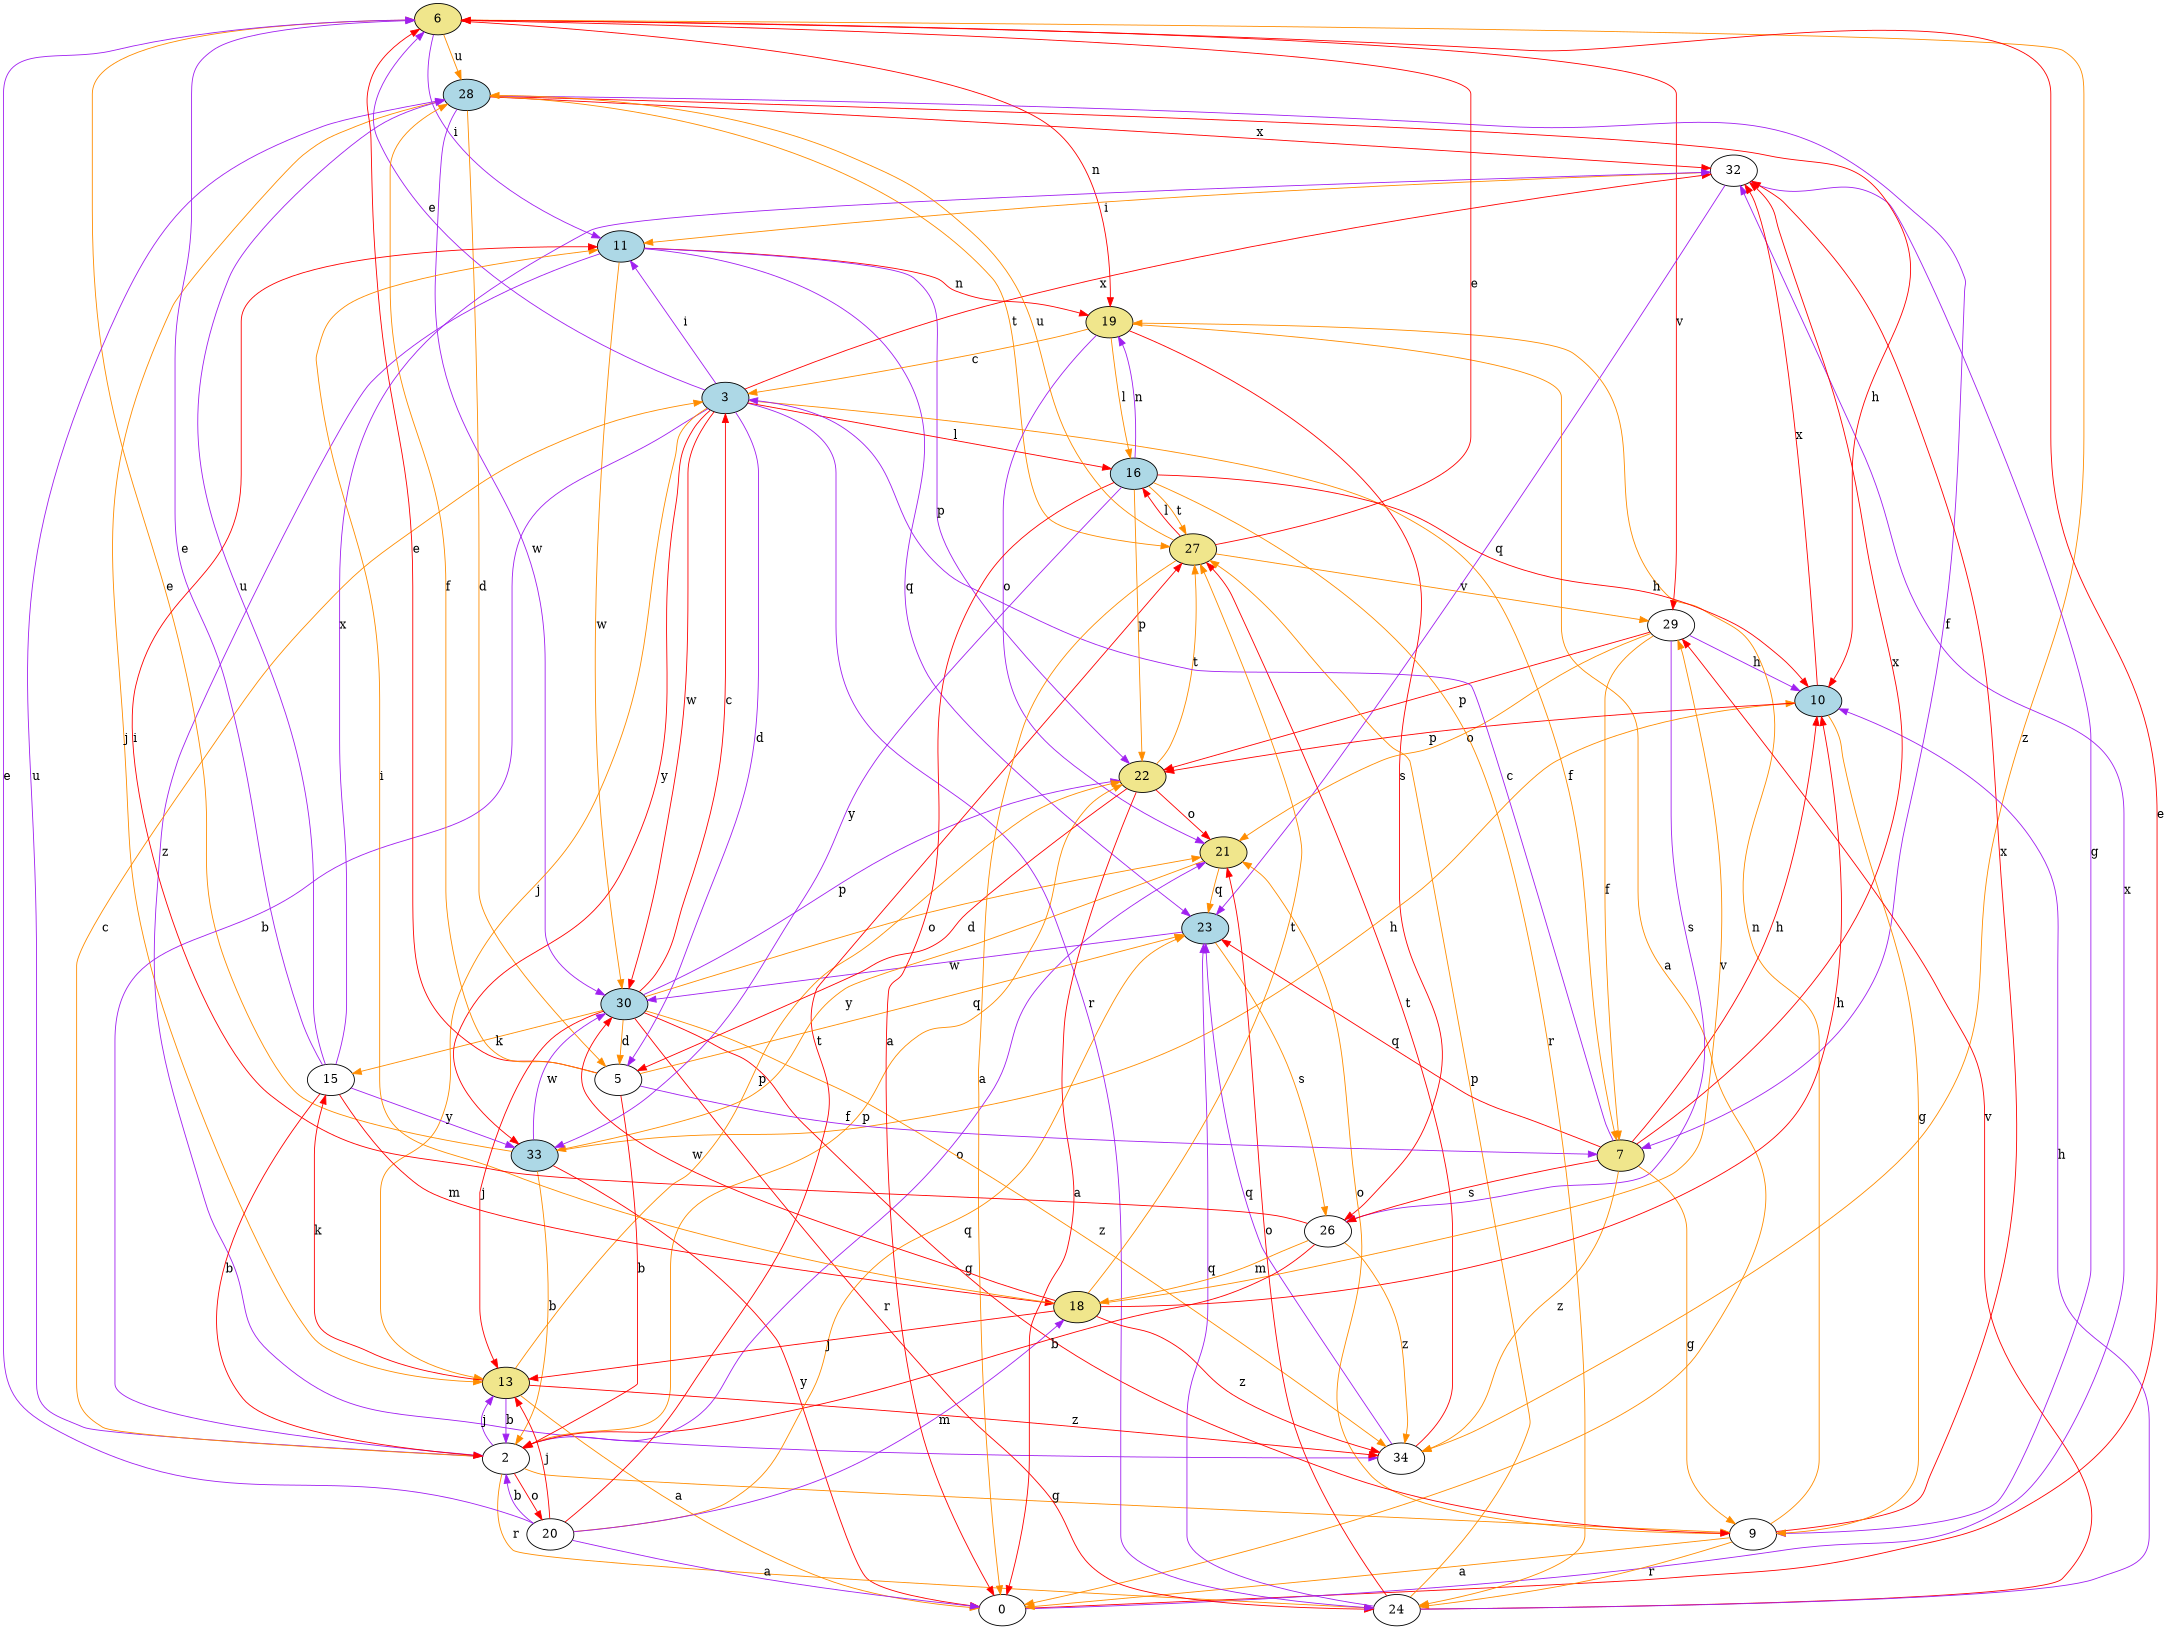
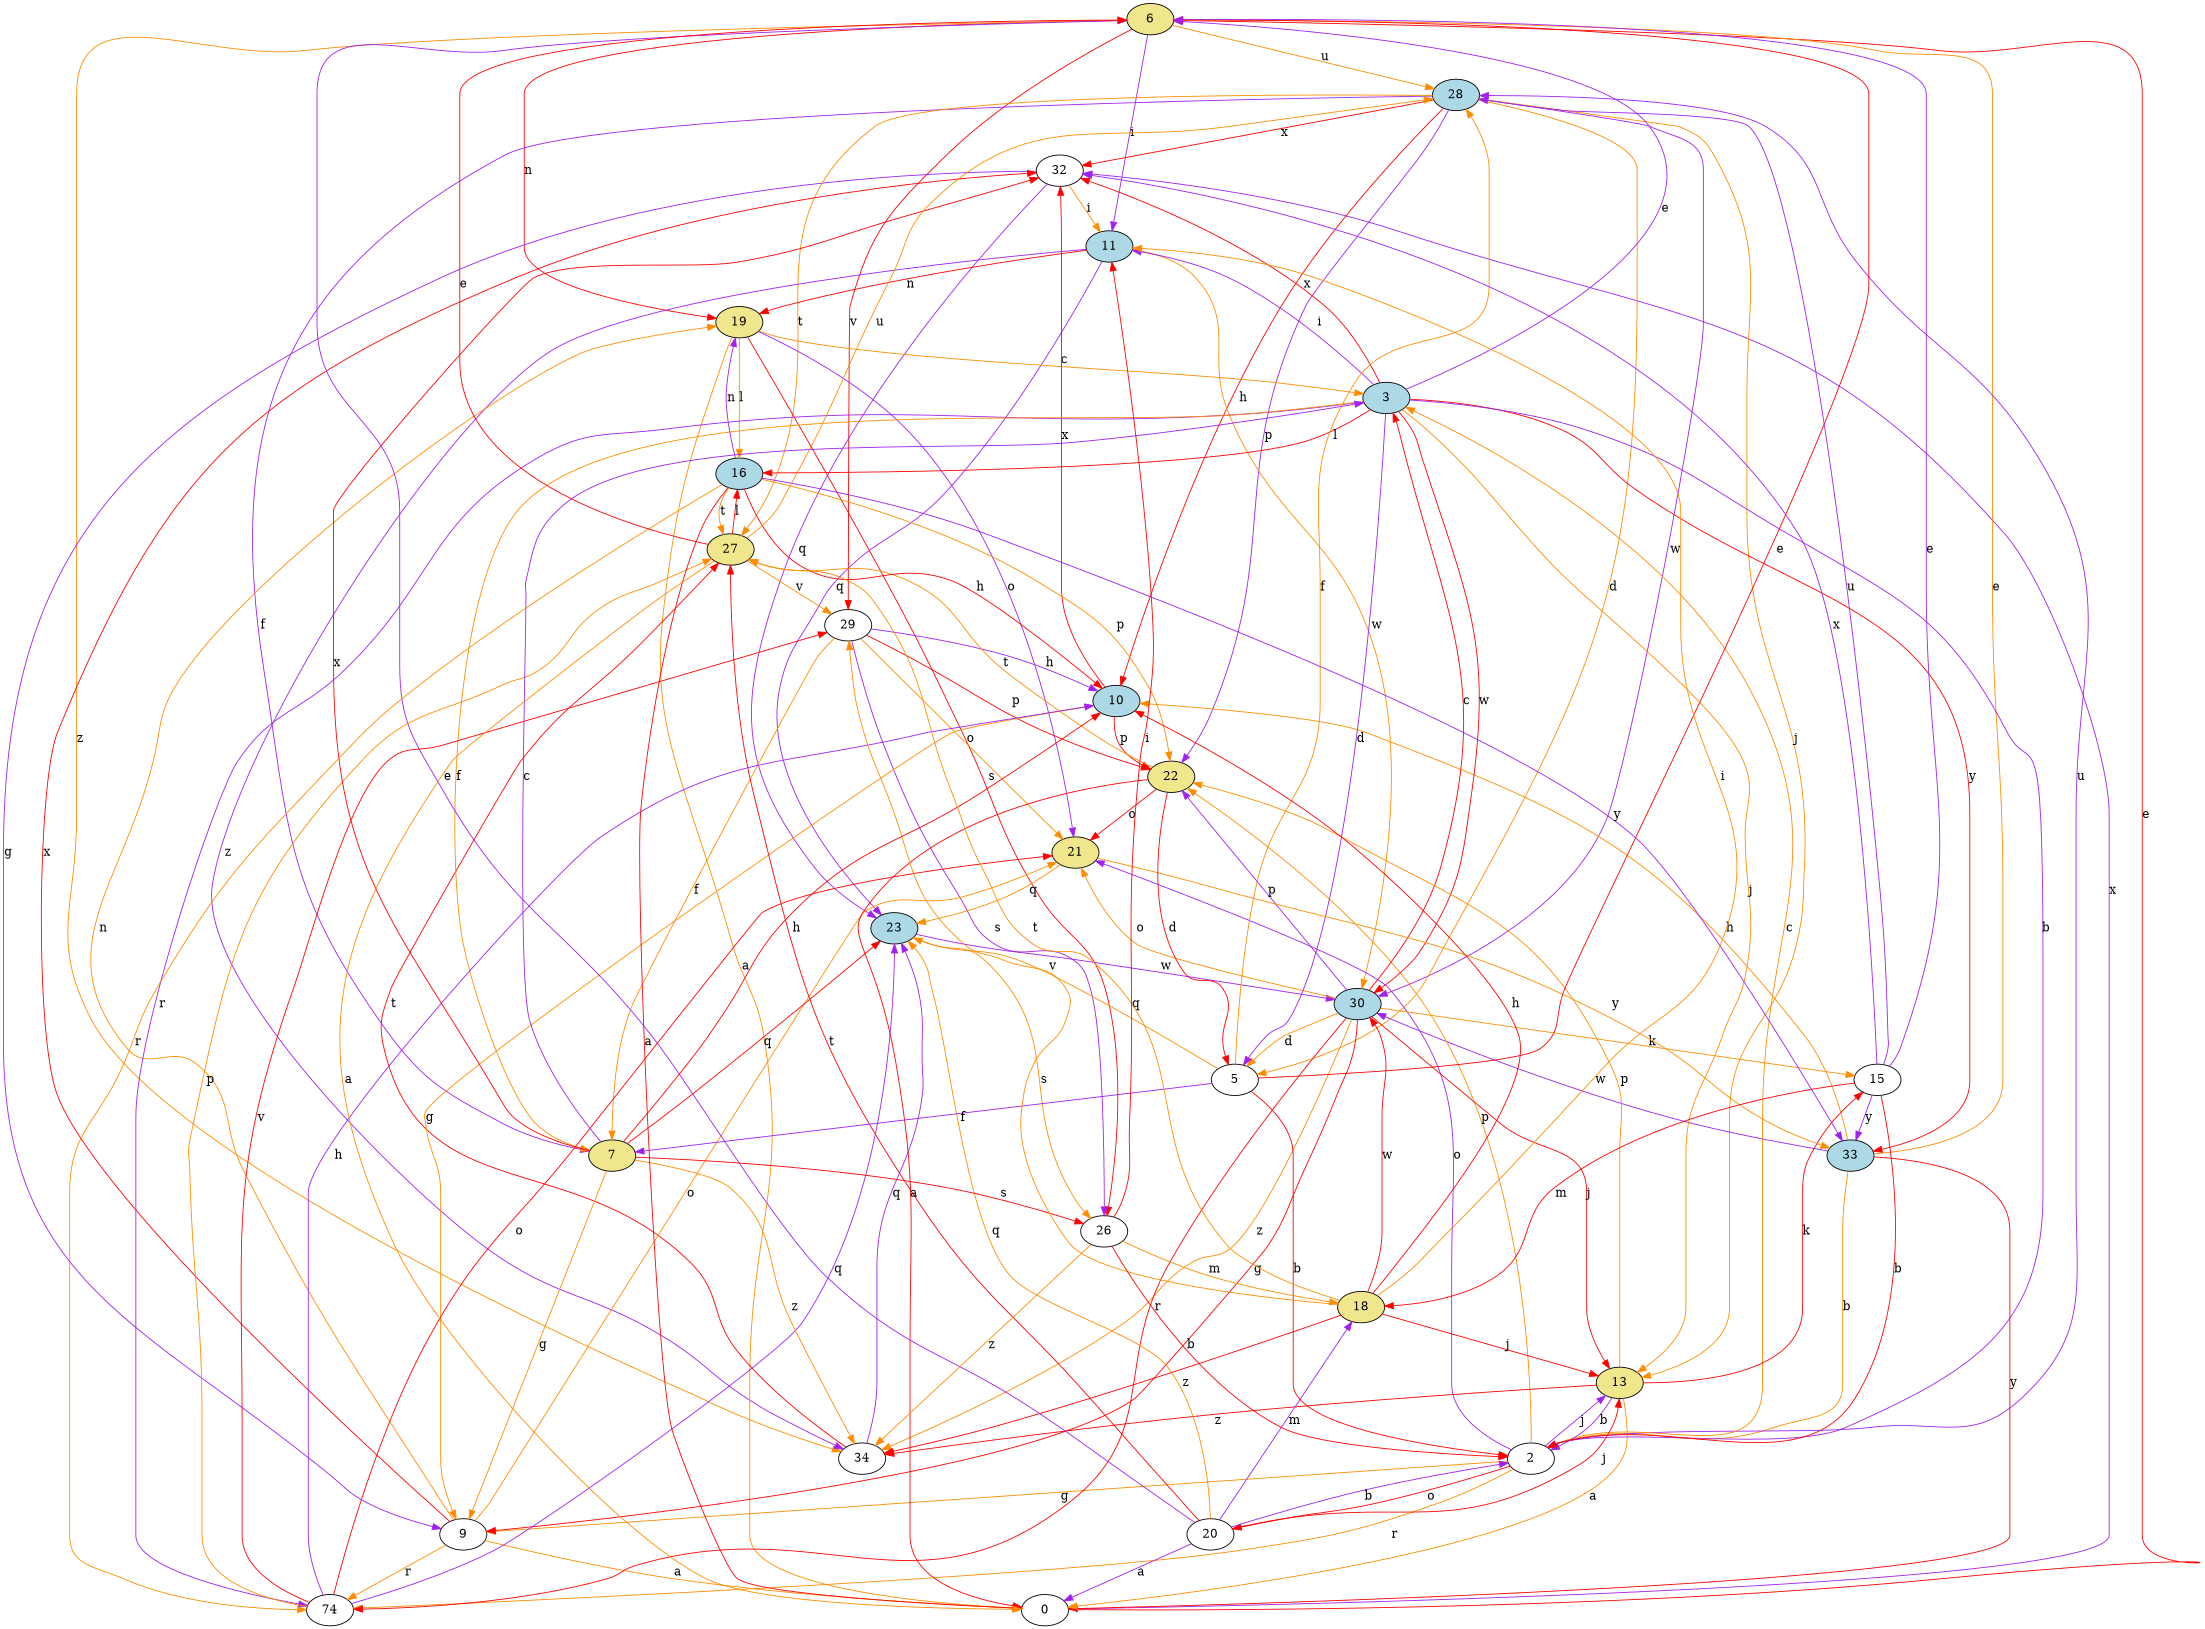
(937, 411) -> (1273, 396)
(1397, 1610) -> (330, 1610)
